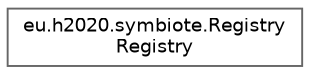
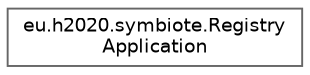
(155, 37) -> (155, 37)
